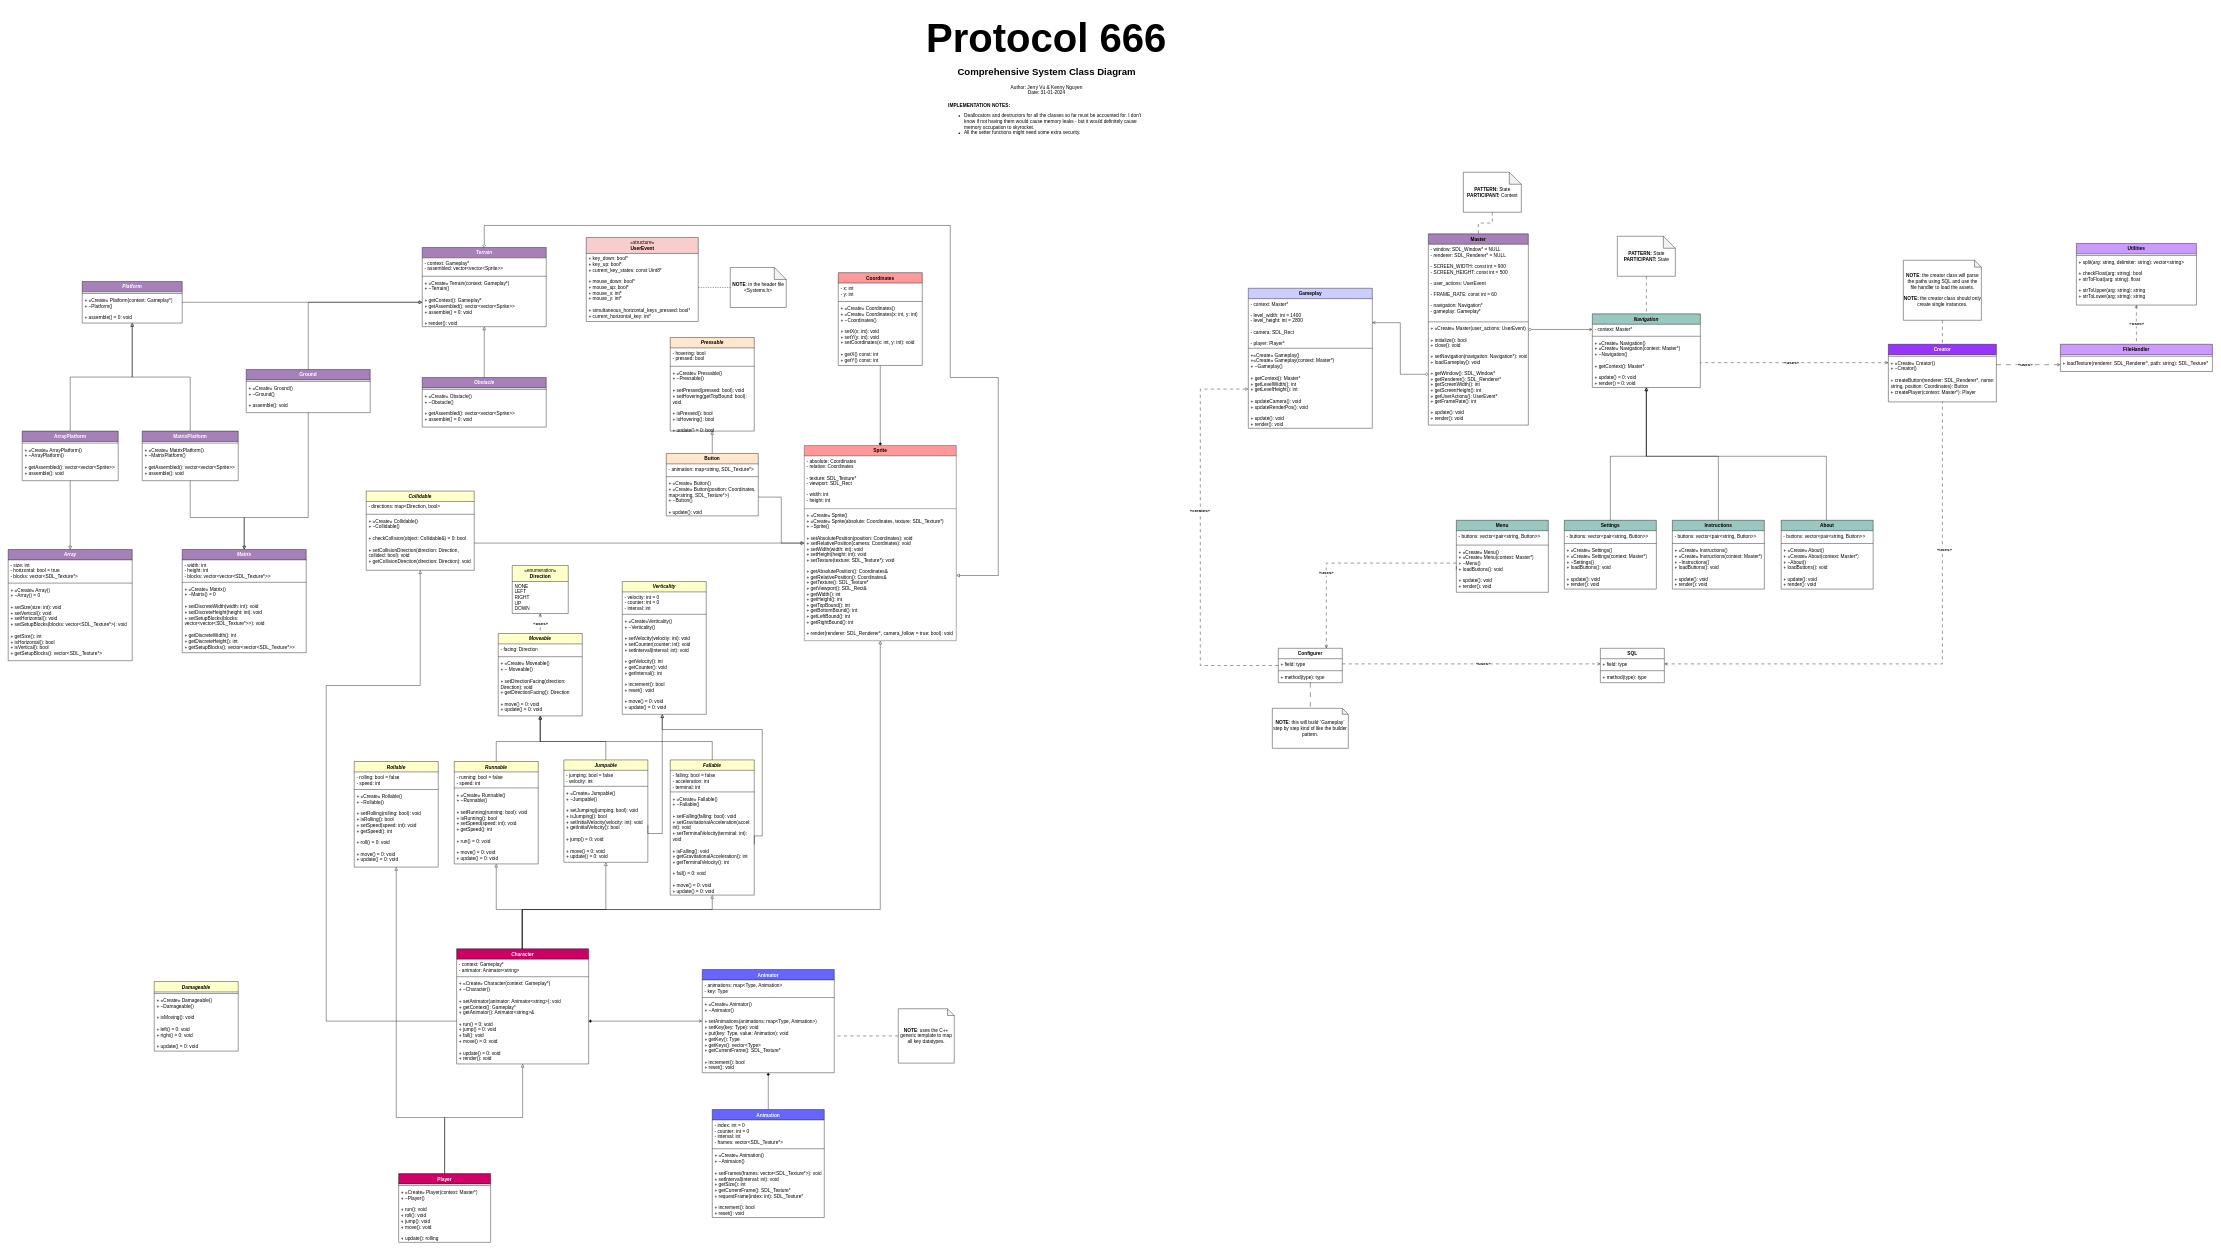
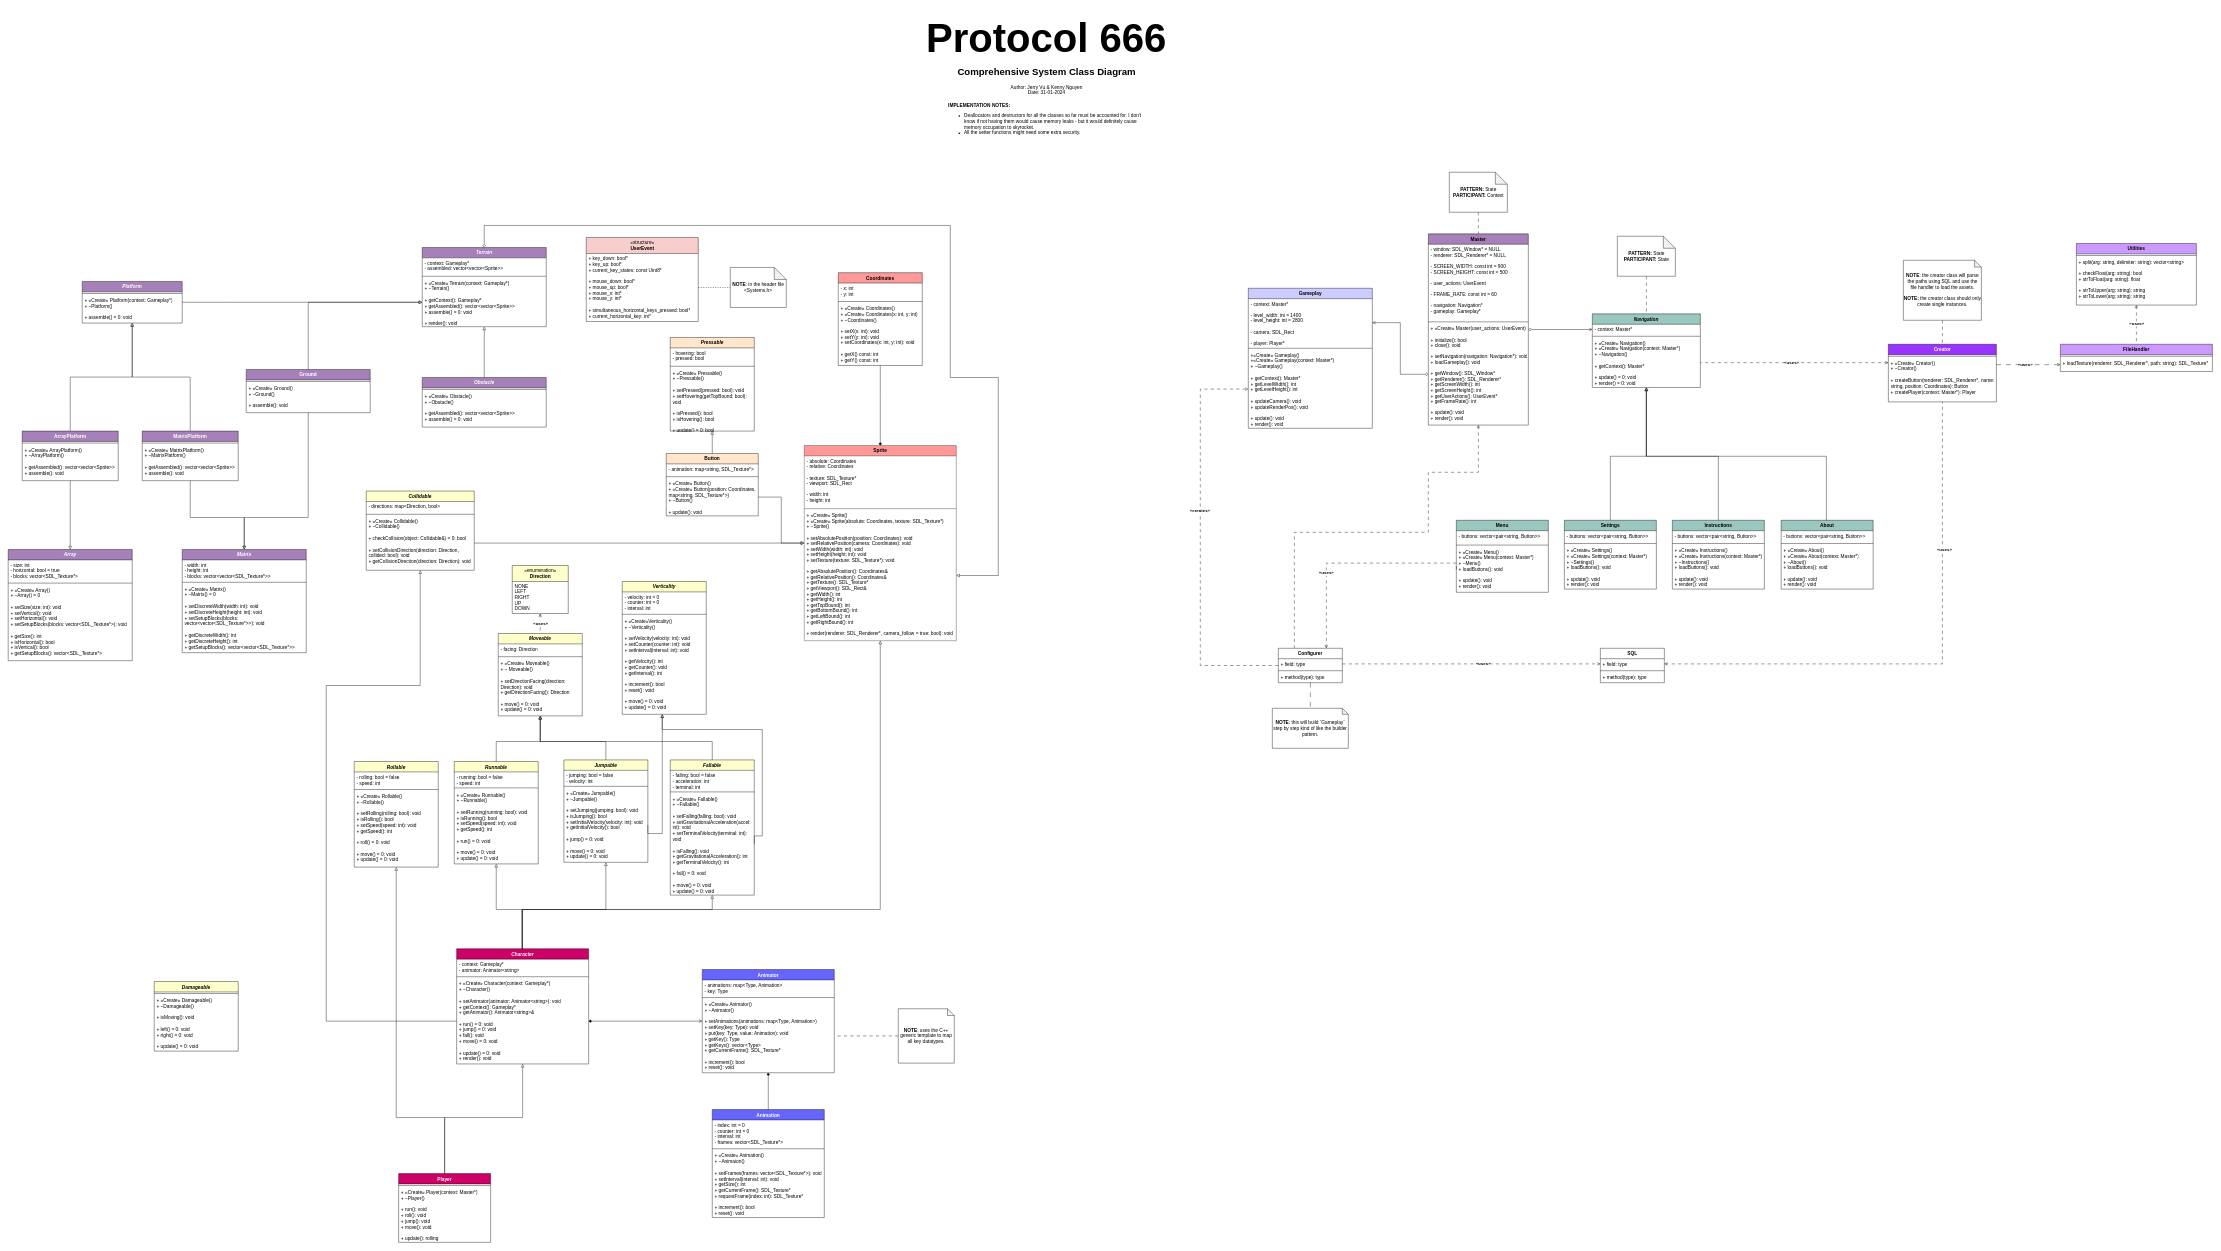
(1492, 192) -> (1478, 192)
none -> (1381, 532)
